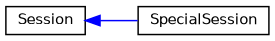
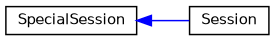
(119, 21) -> (170, 21)
